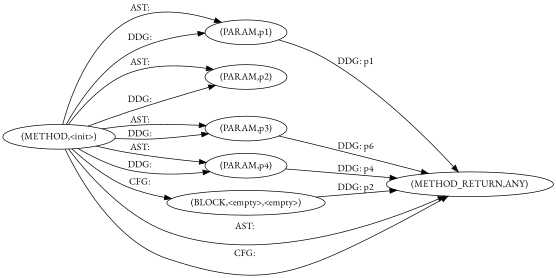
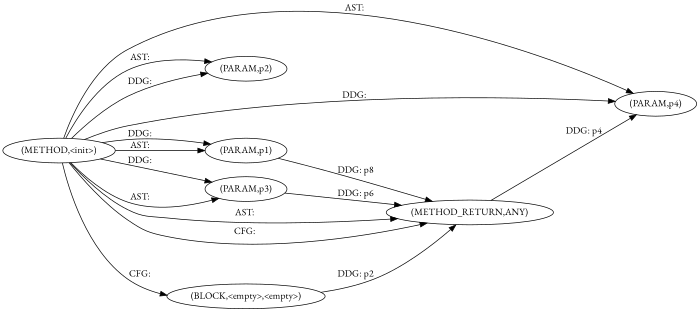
(356, 62) -> (356, 170)
(338, 173) -> (561, 159)
